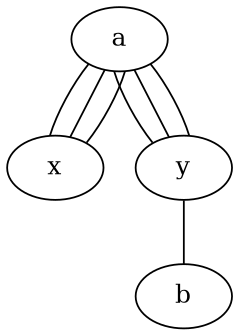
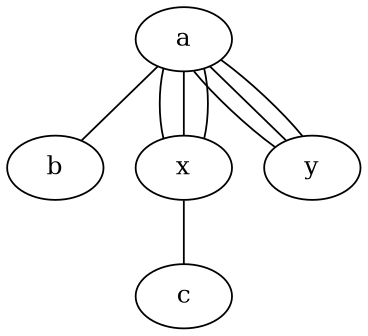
(184, 232) -> (120, 103)
none -> (184, 296)
